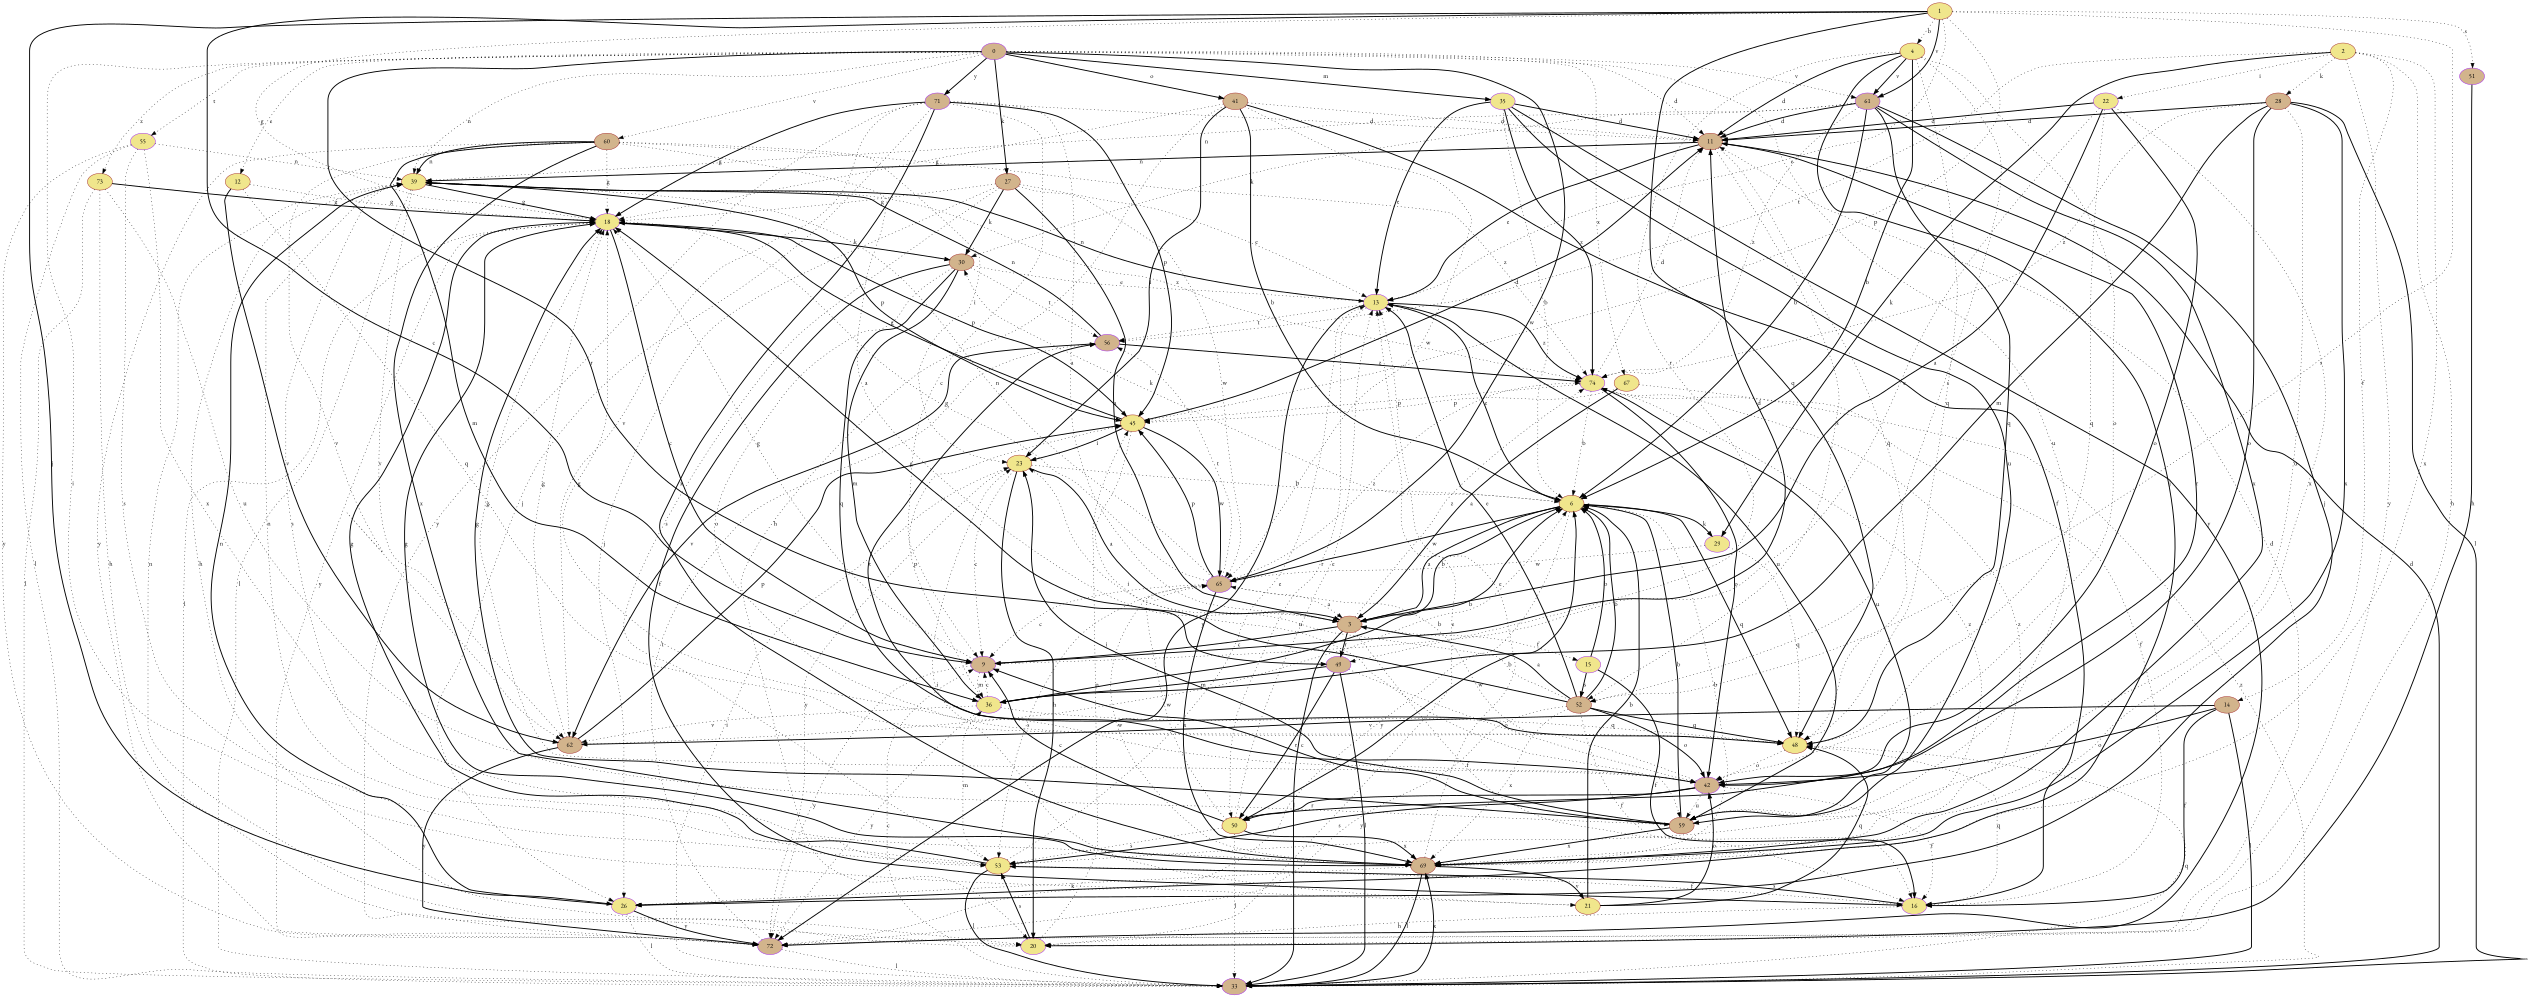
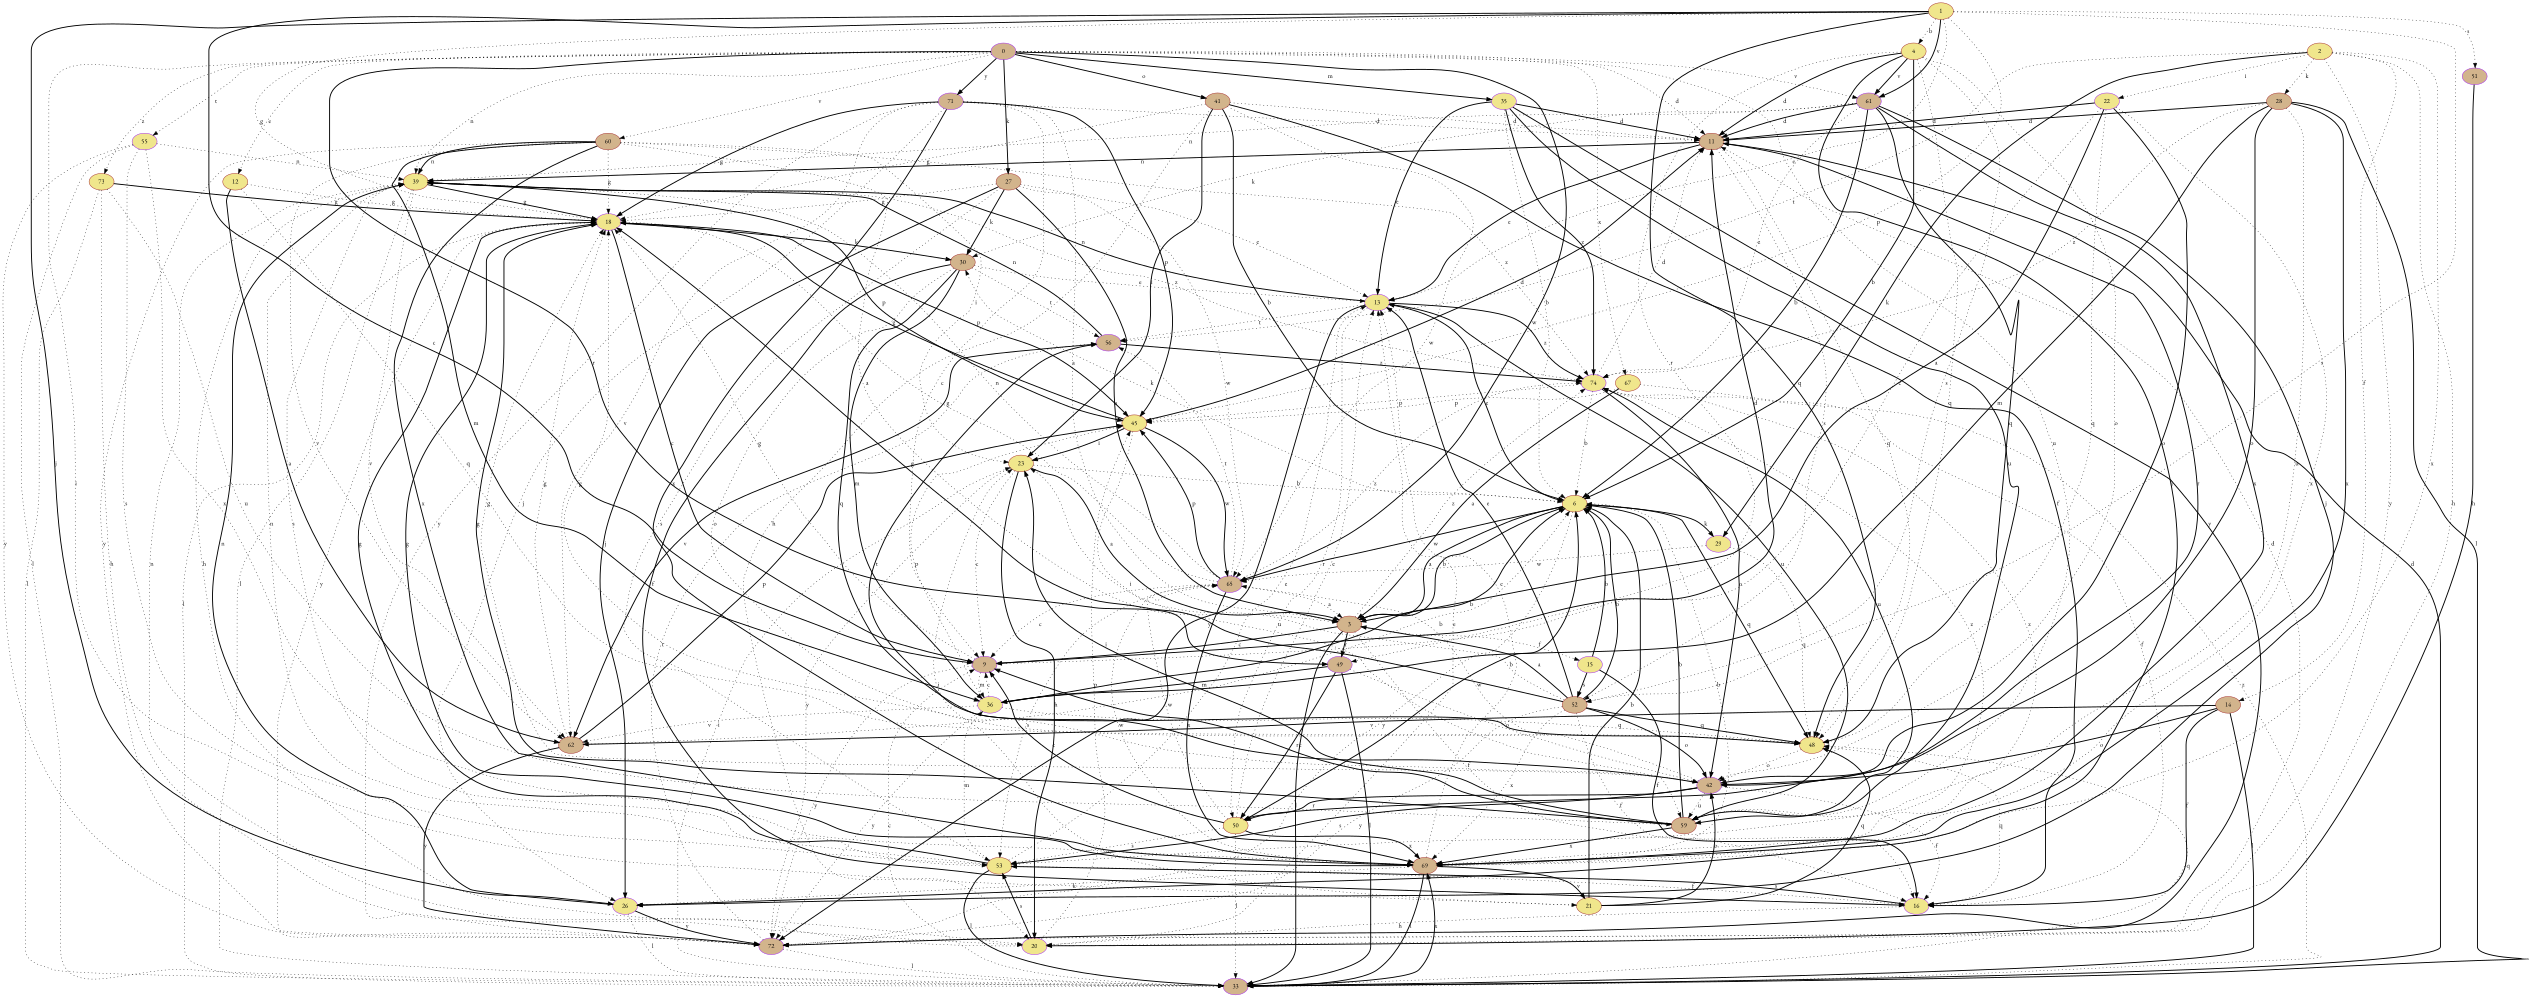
(639, 445) -> (640, 445)
(288, 463) -> (290, 463)
